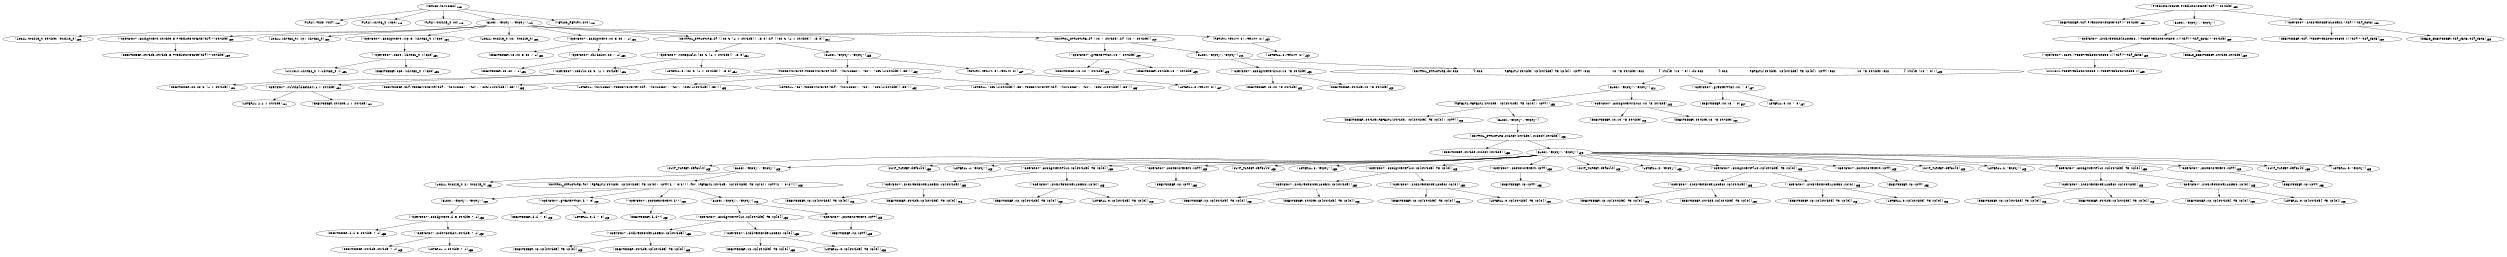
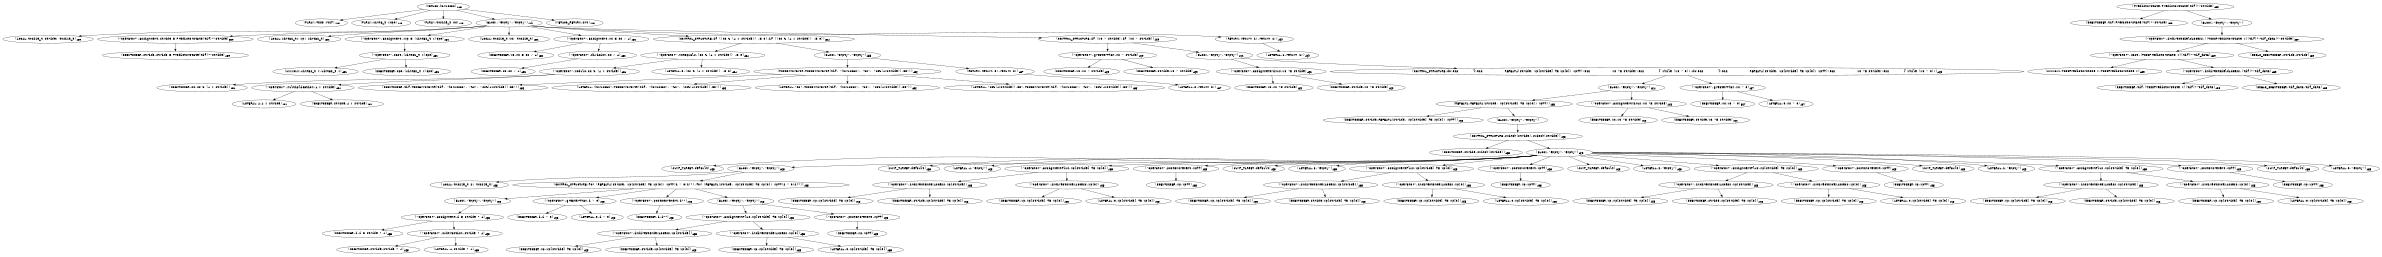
(2262, 15) -> (2195, 63)
(231, 39) -> (231, 39)
